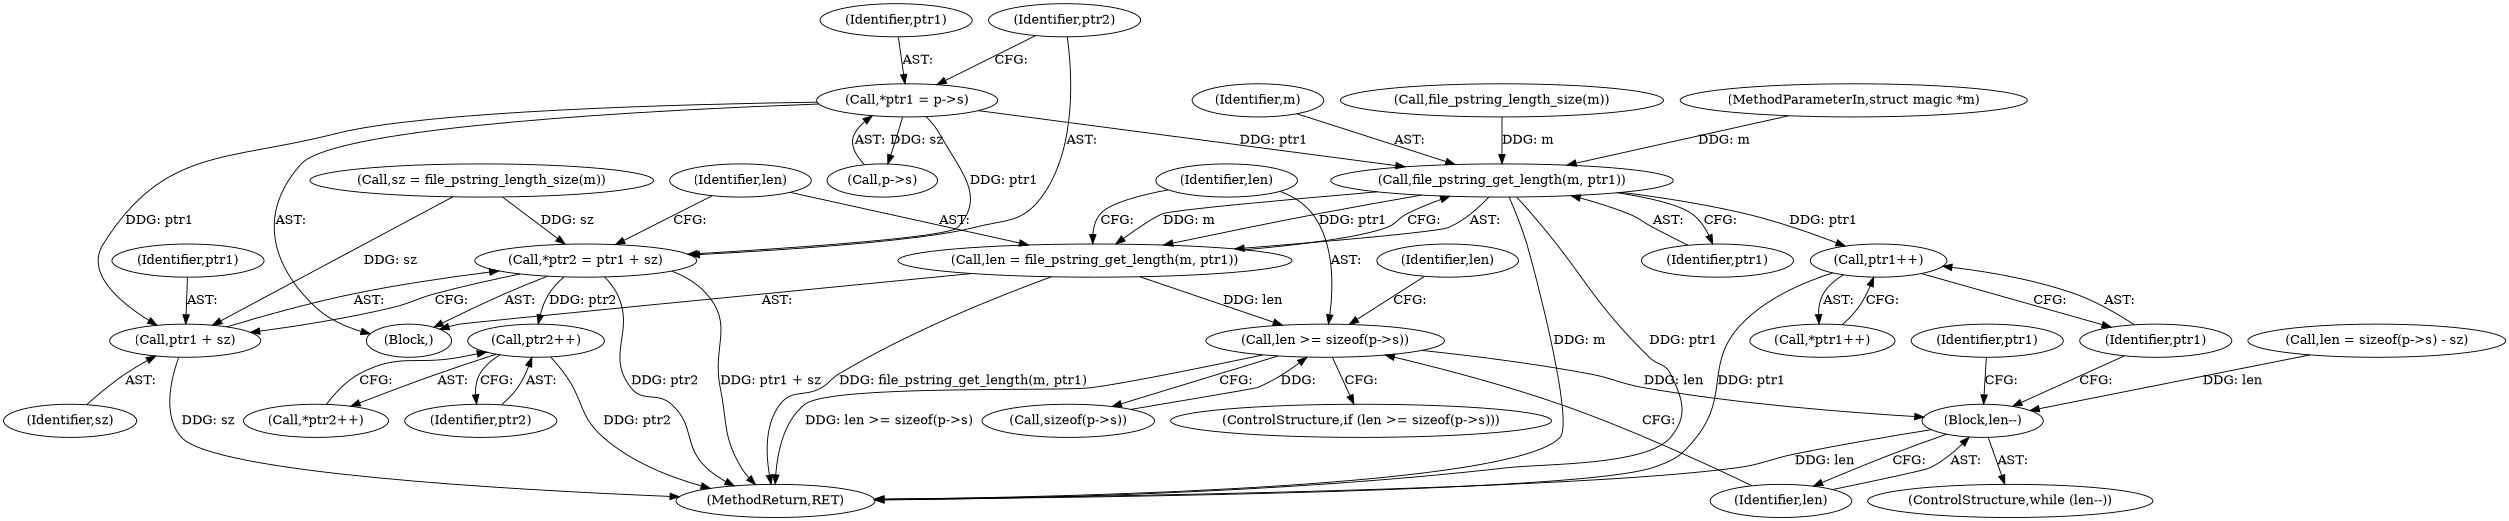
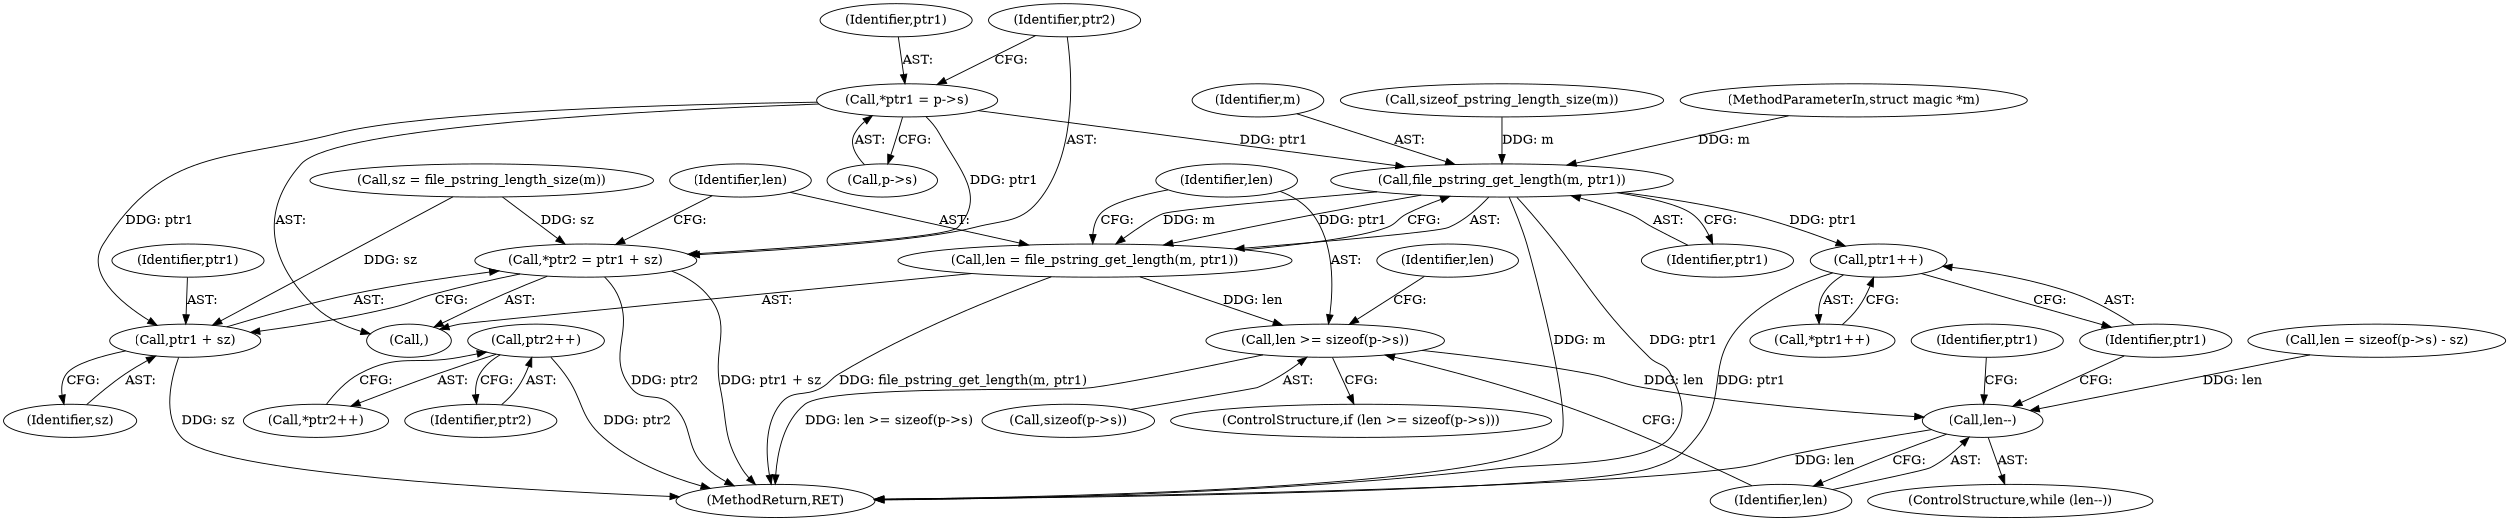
(1502, 100) -> (1502, 100)
(917, 140) -> (917, 140)
(549, 294) -> none
(409, 341) -> (409, 341)
none -> (84, 363)
(1200, 380) -> none
(1300, 381) -> (1300, 381)
(1983, 421) -> (1983, 421)
